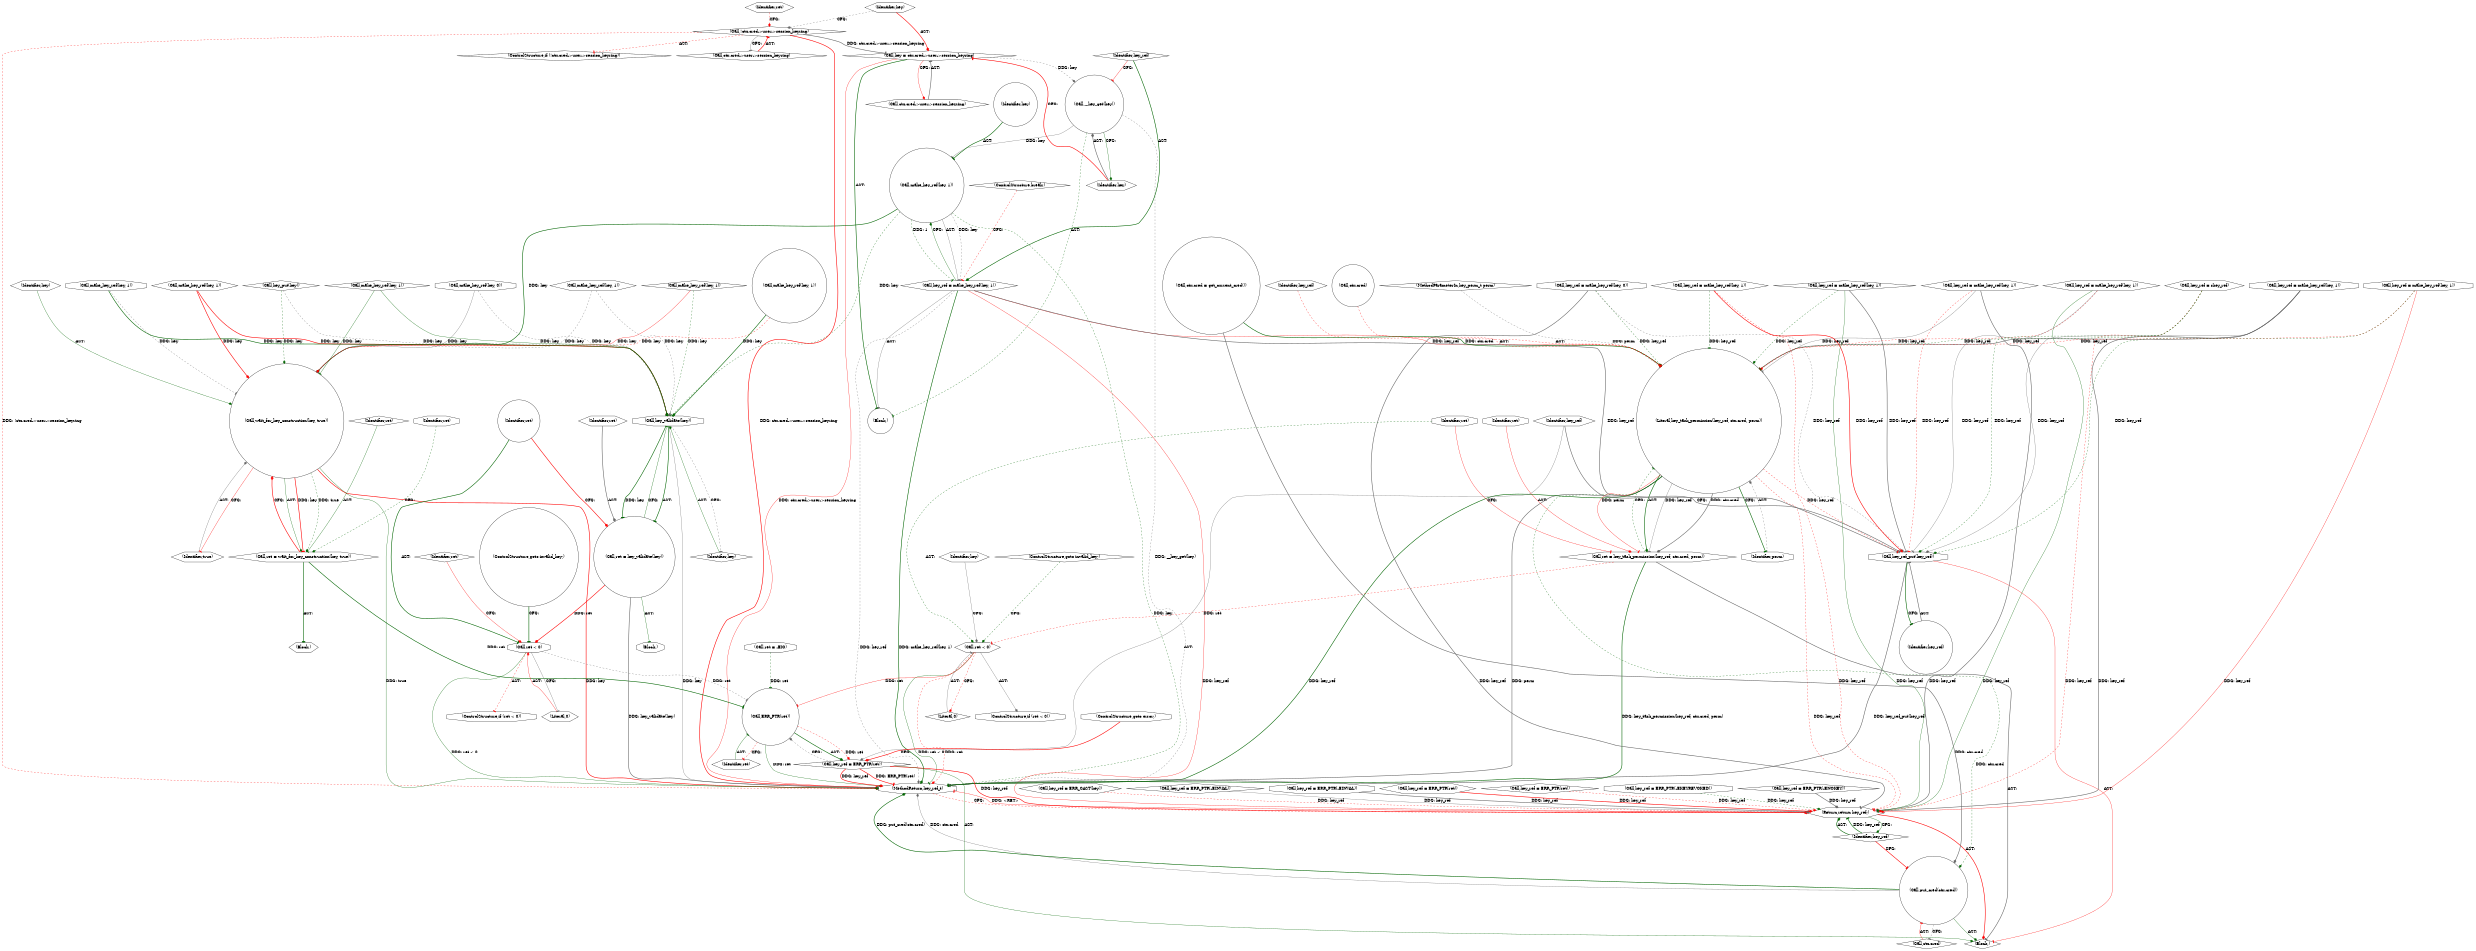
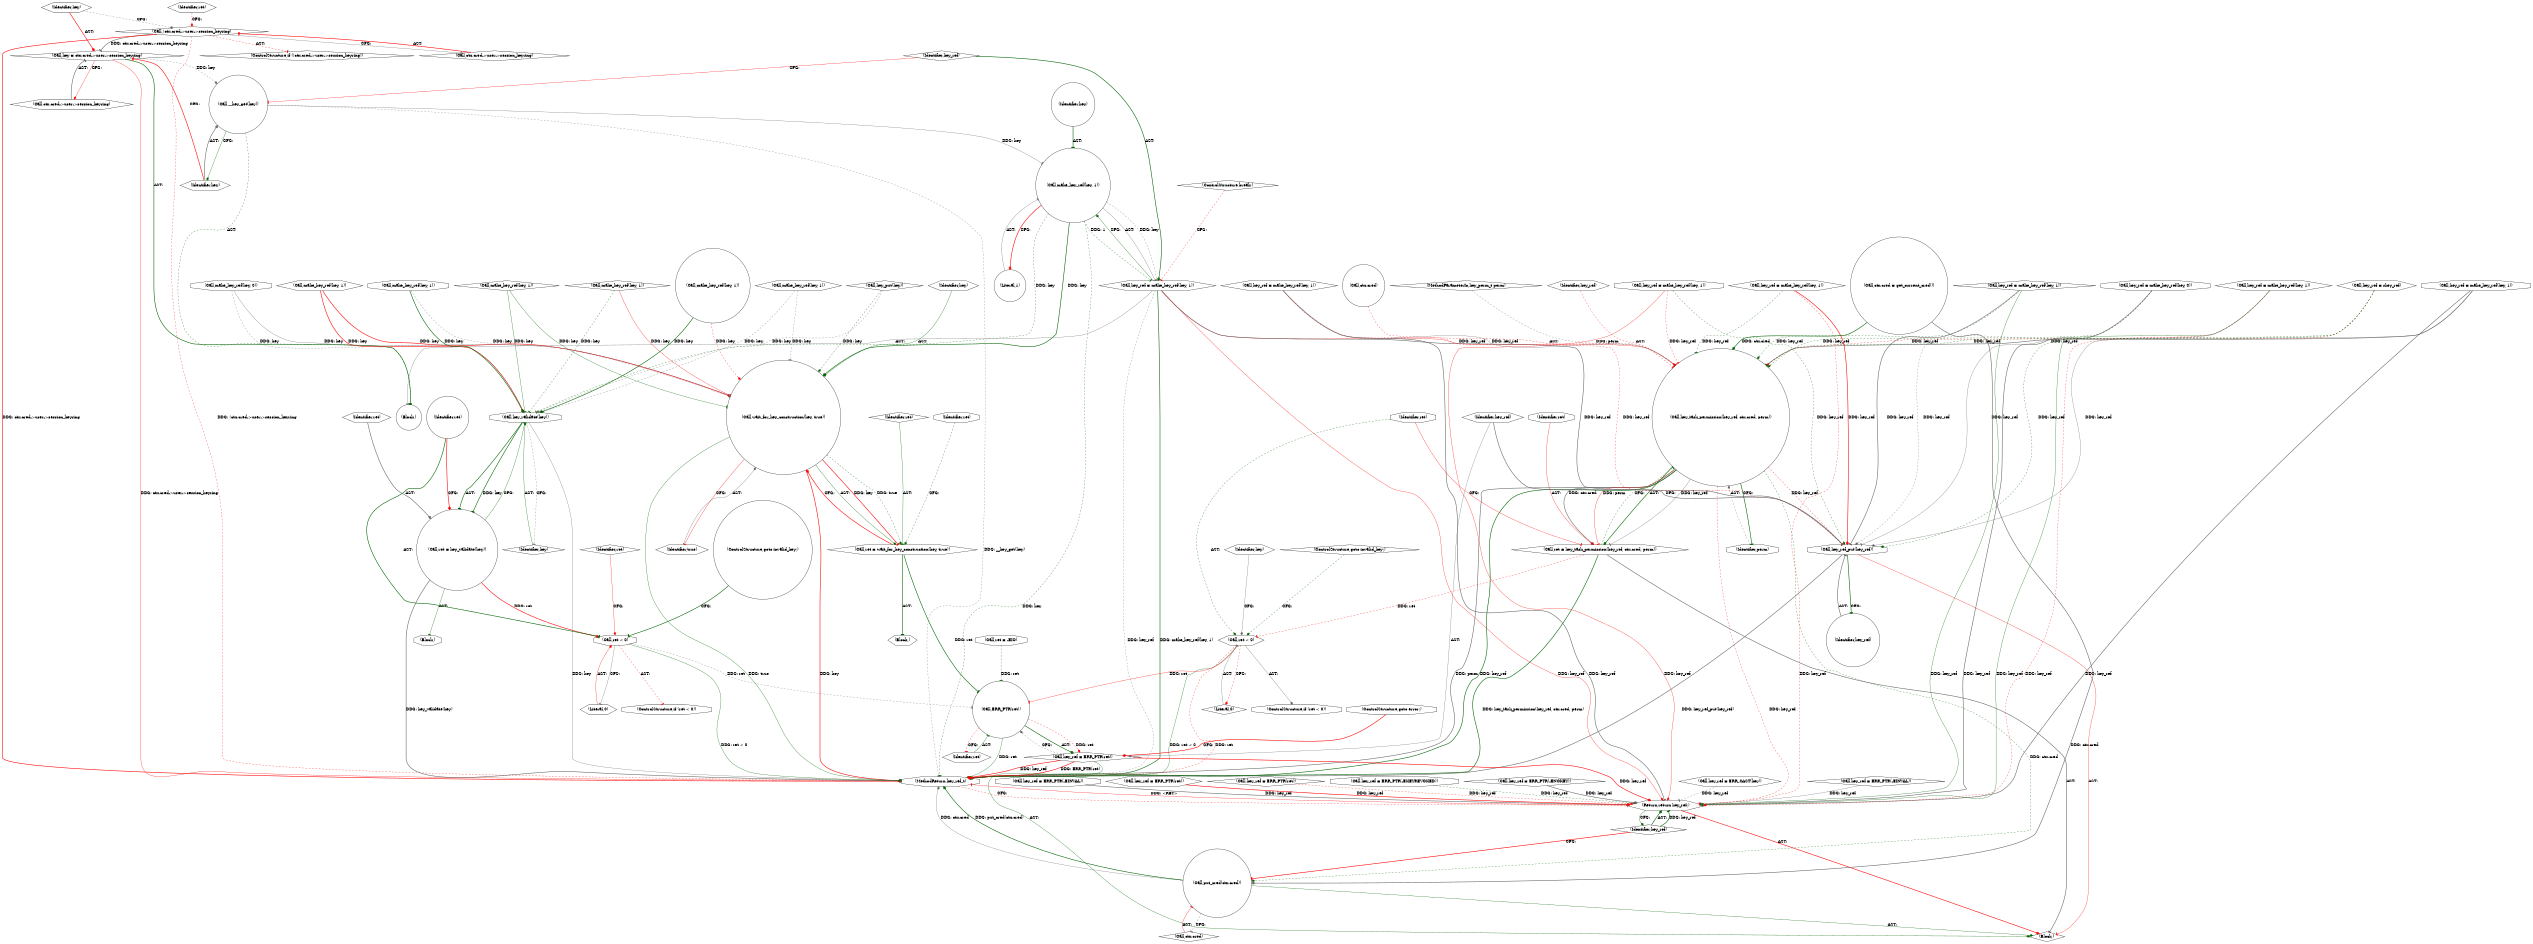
none -> (1010, 286)
(1709, 421) -> (1721, 417)
(1455, 807) -> (1699, 793)
